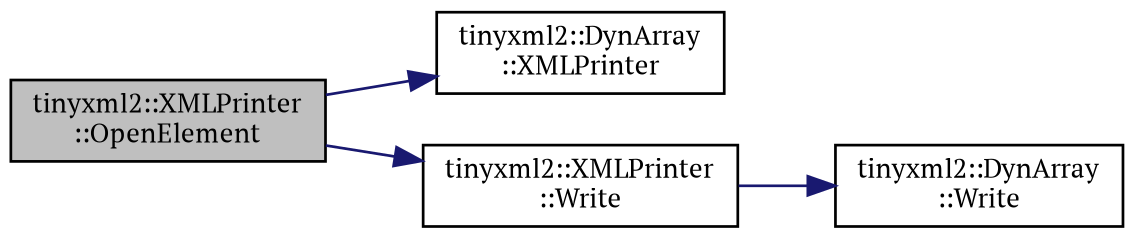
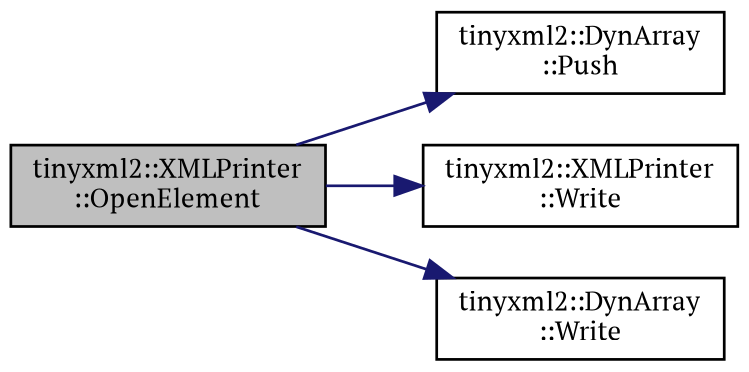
(580, 53) -> (580, 53)
(773, 186) -> (361, 248)
